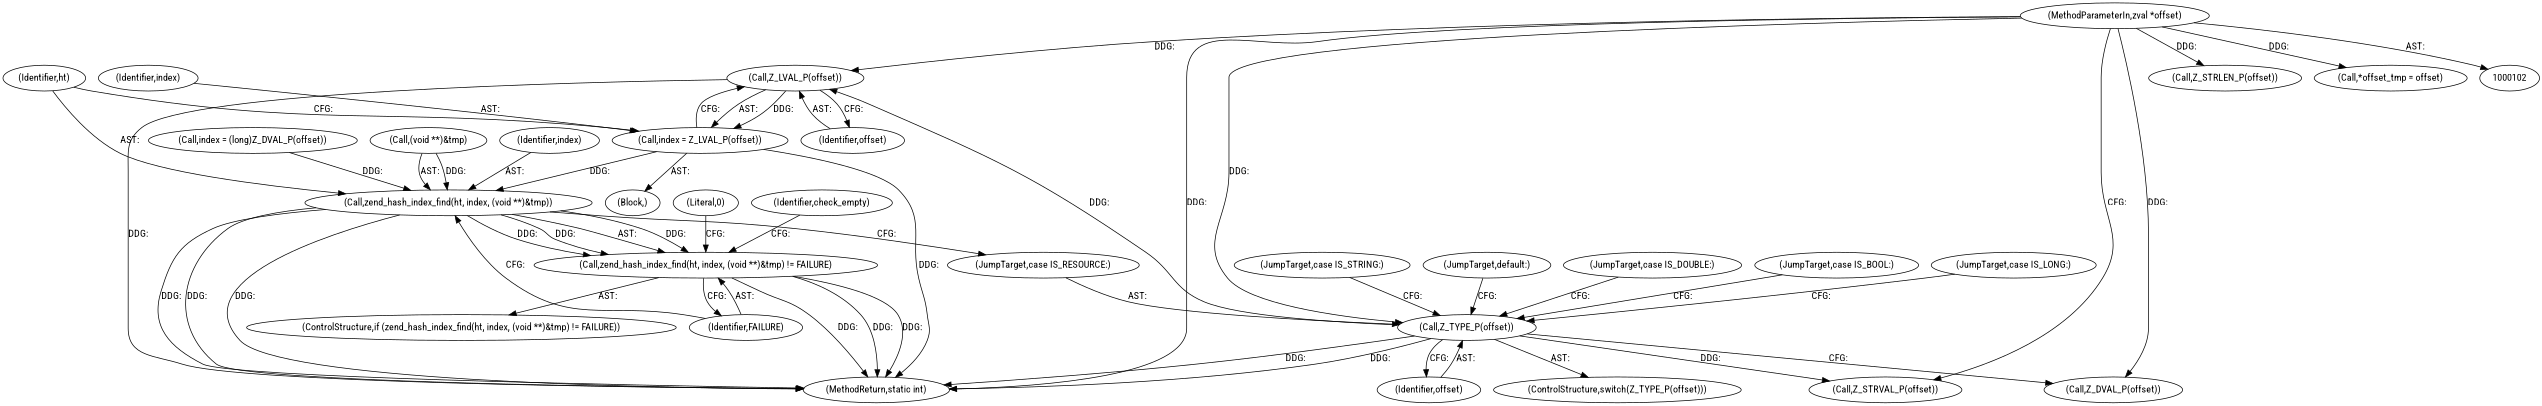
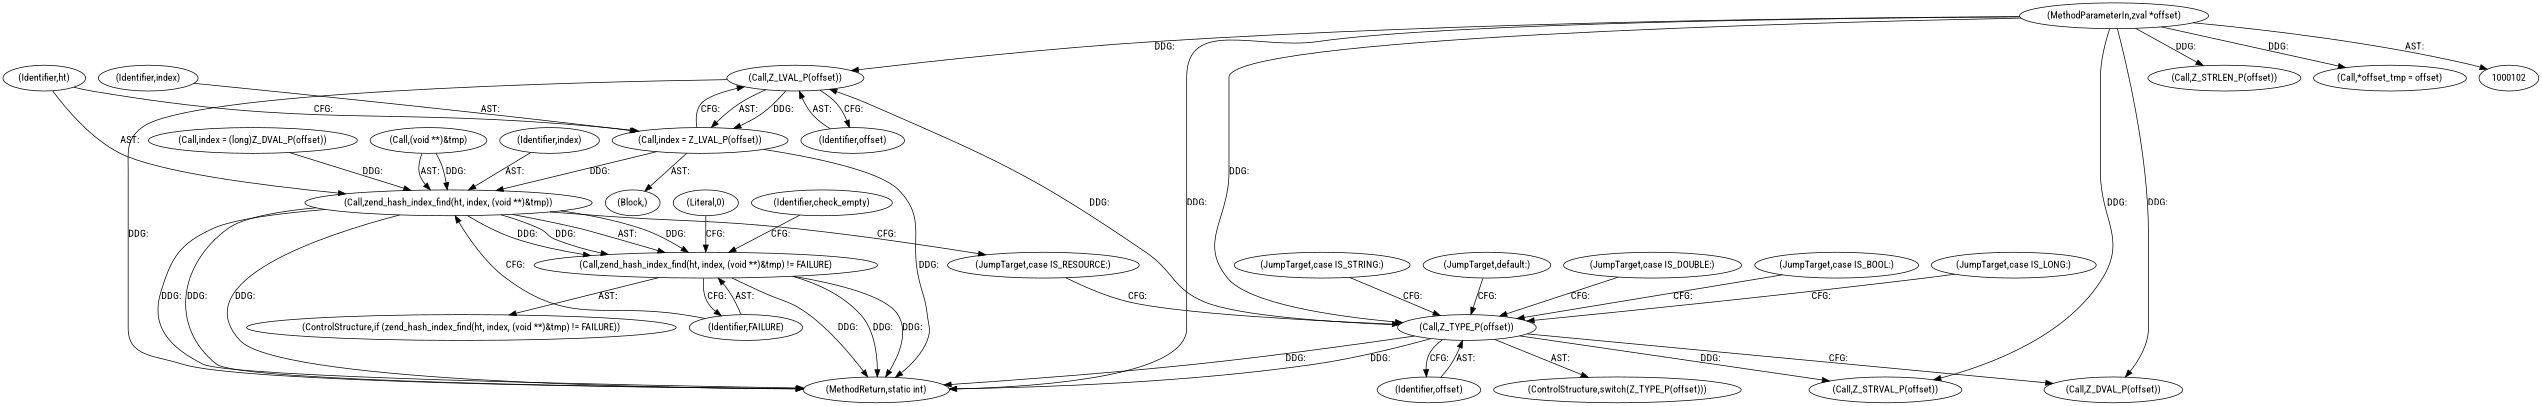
(2118, 203) -> (2118, 203)
(1139, 296) -> (1139, 296)
